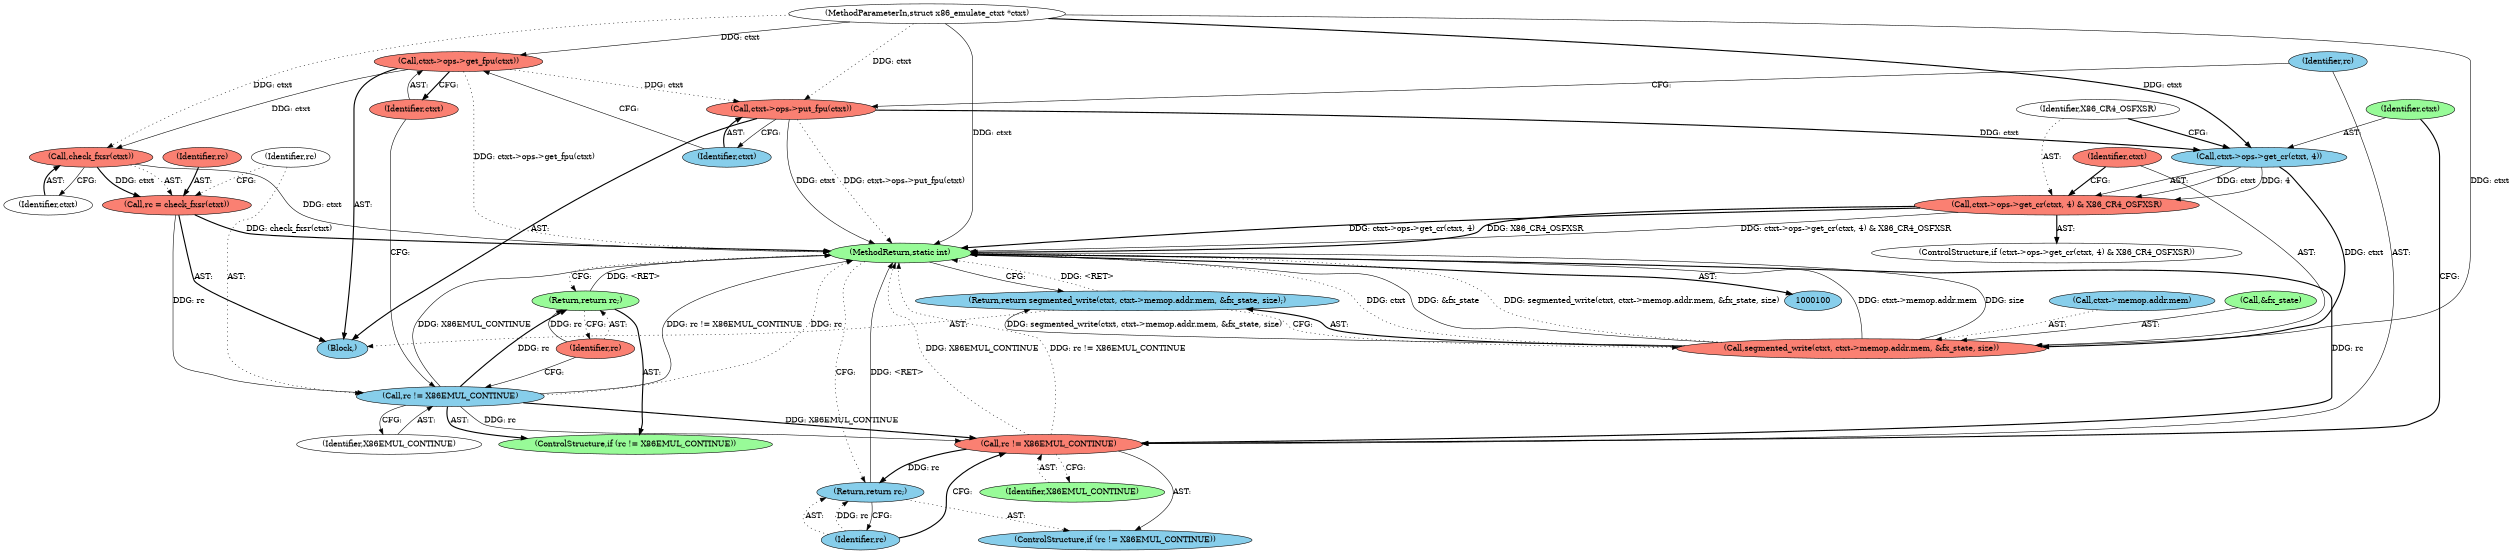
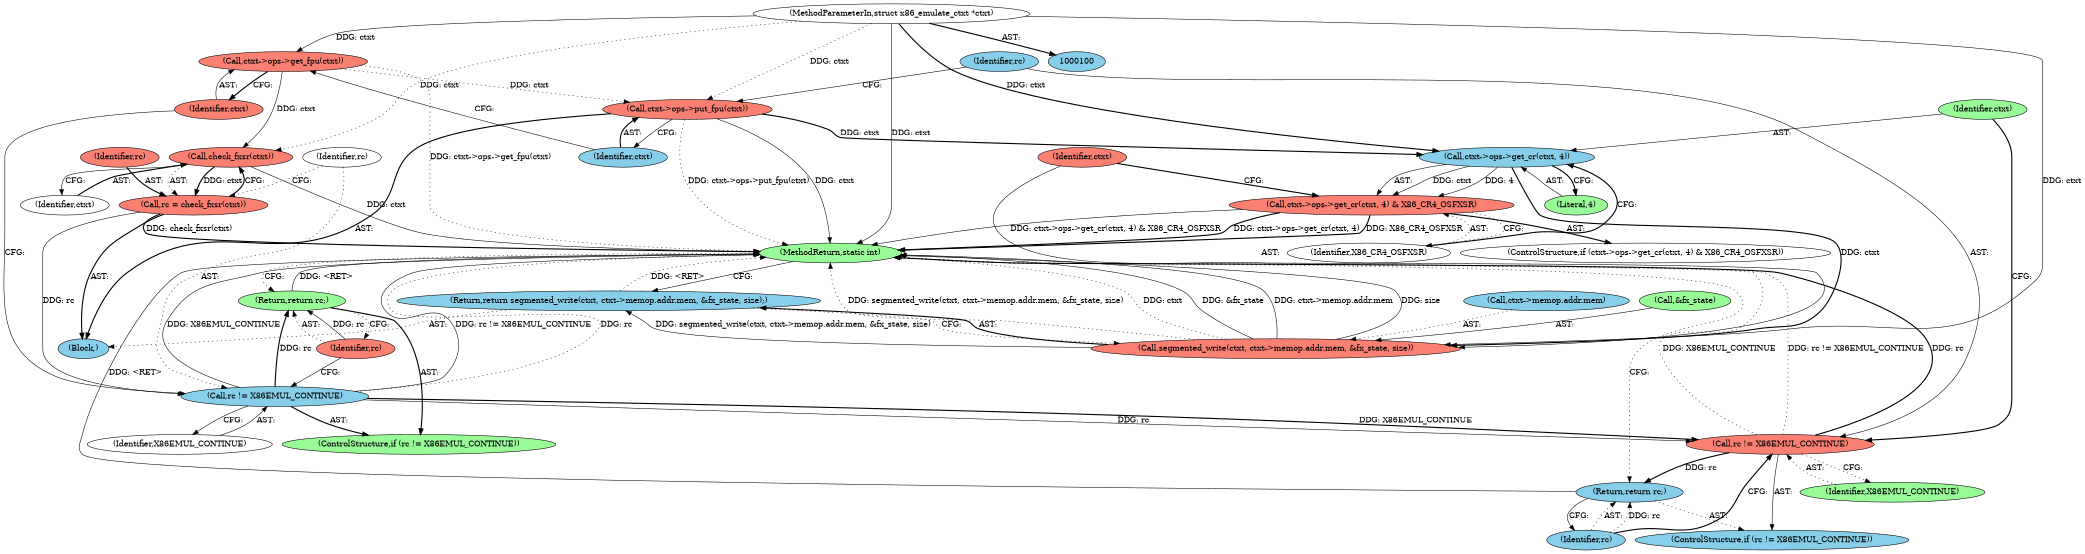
none -> (241, 187)
(354, 189) -> none
none -> (1576, 205)
none -> (1502, 233)
(1440, 270) -> (990, 38)
